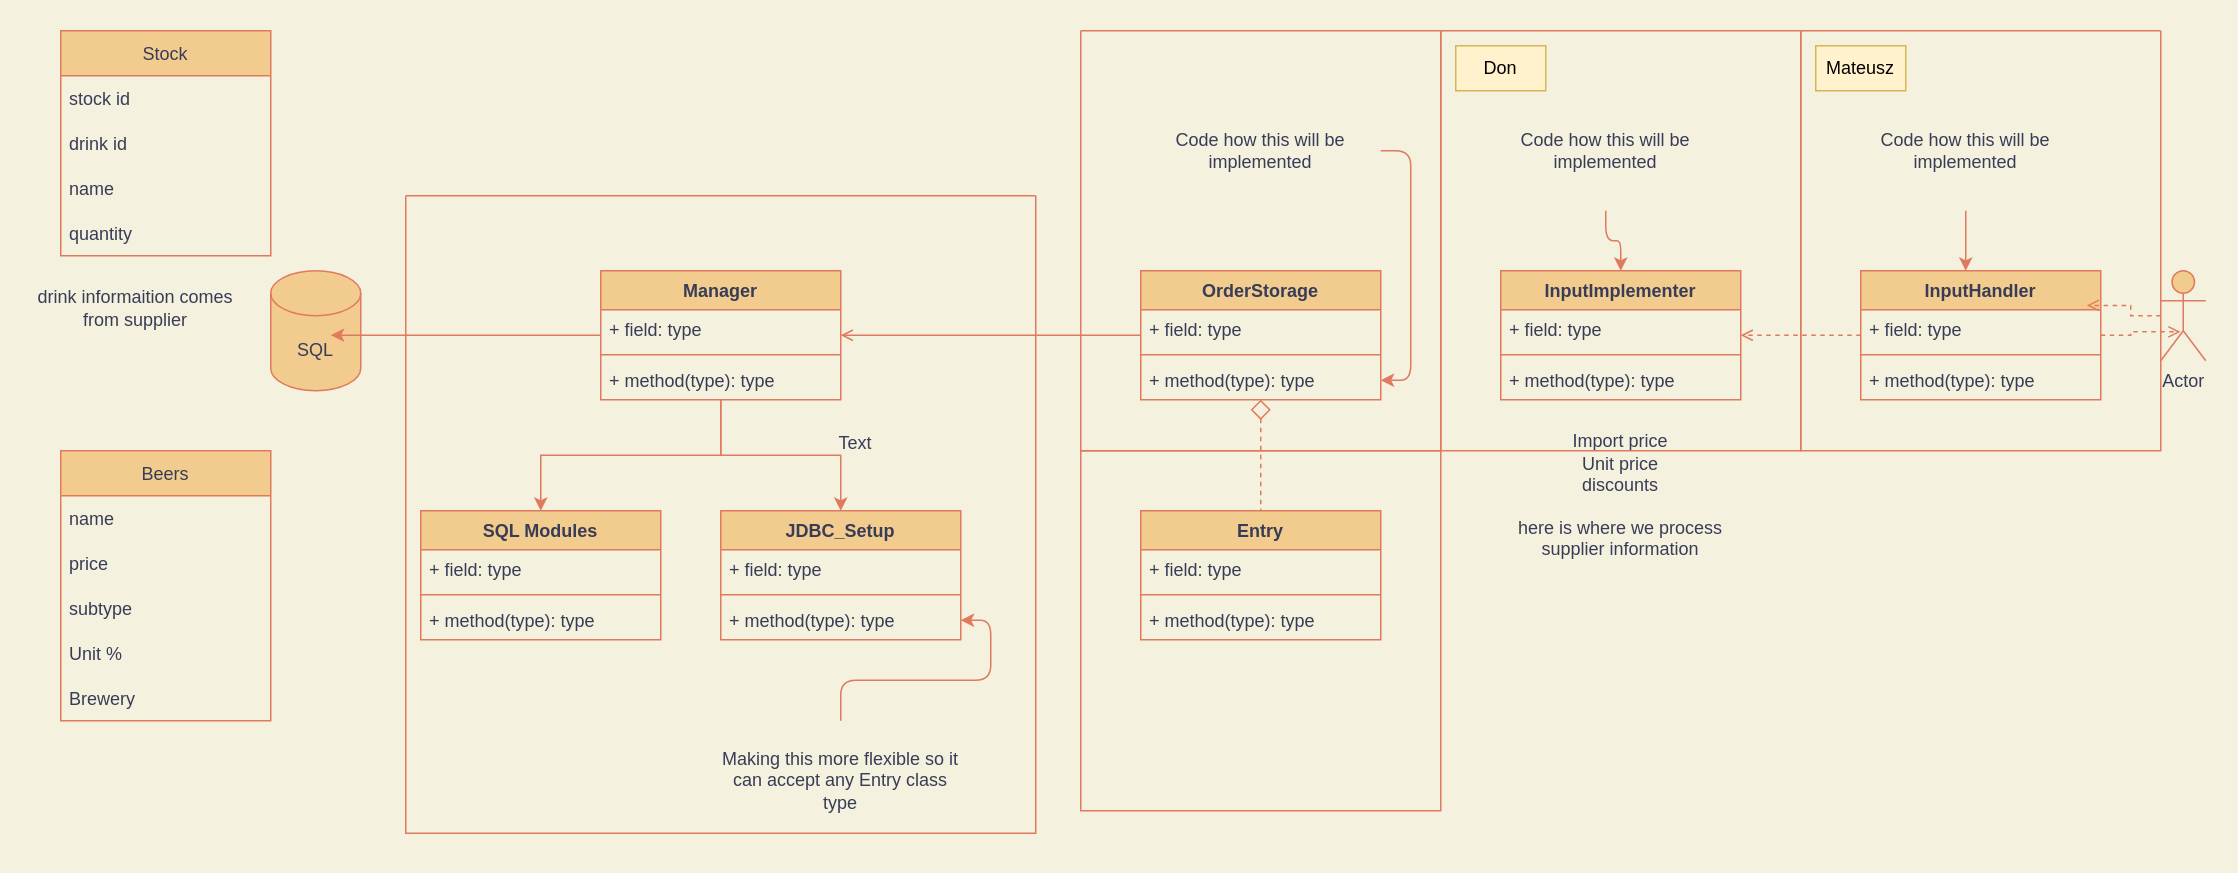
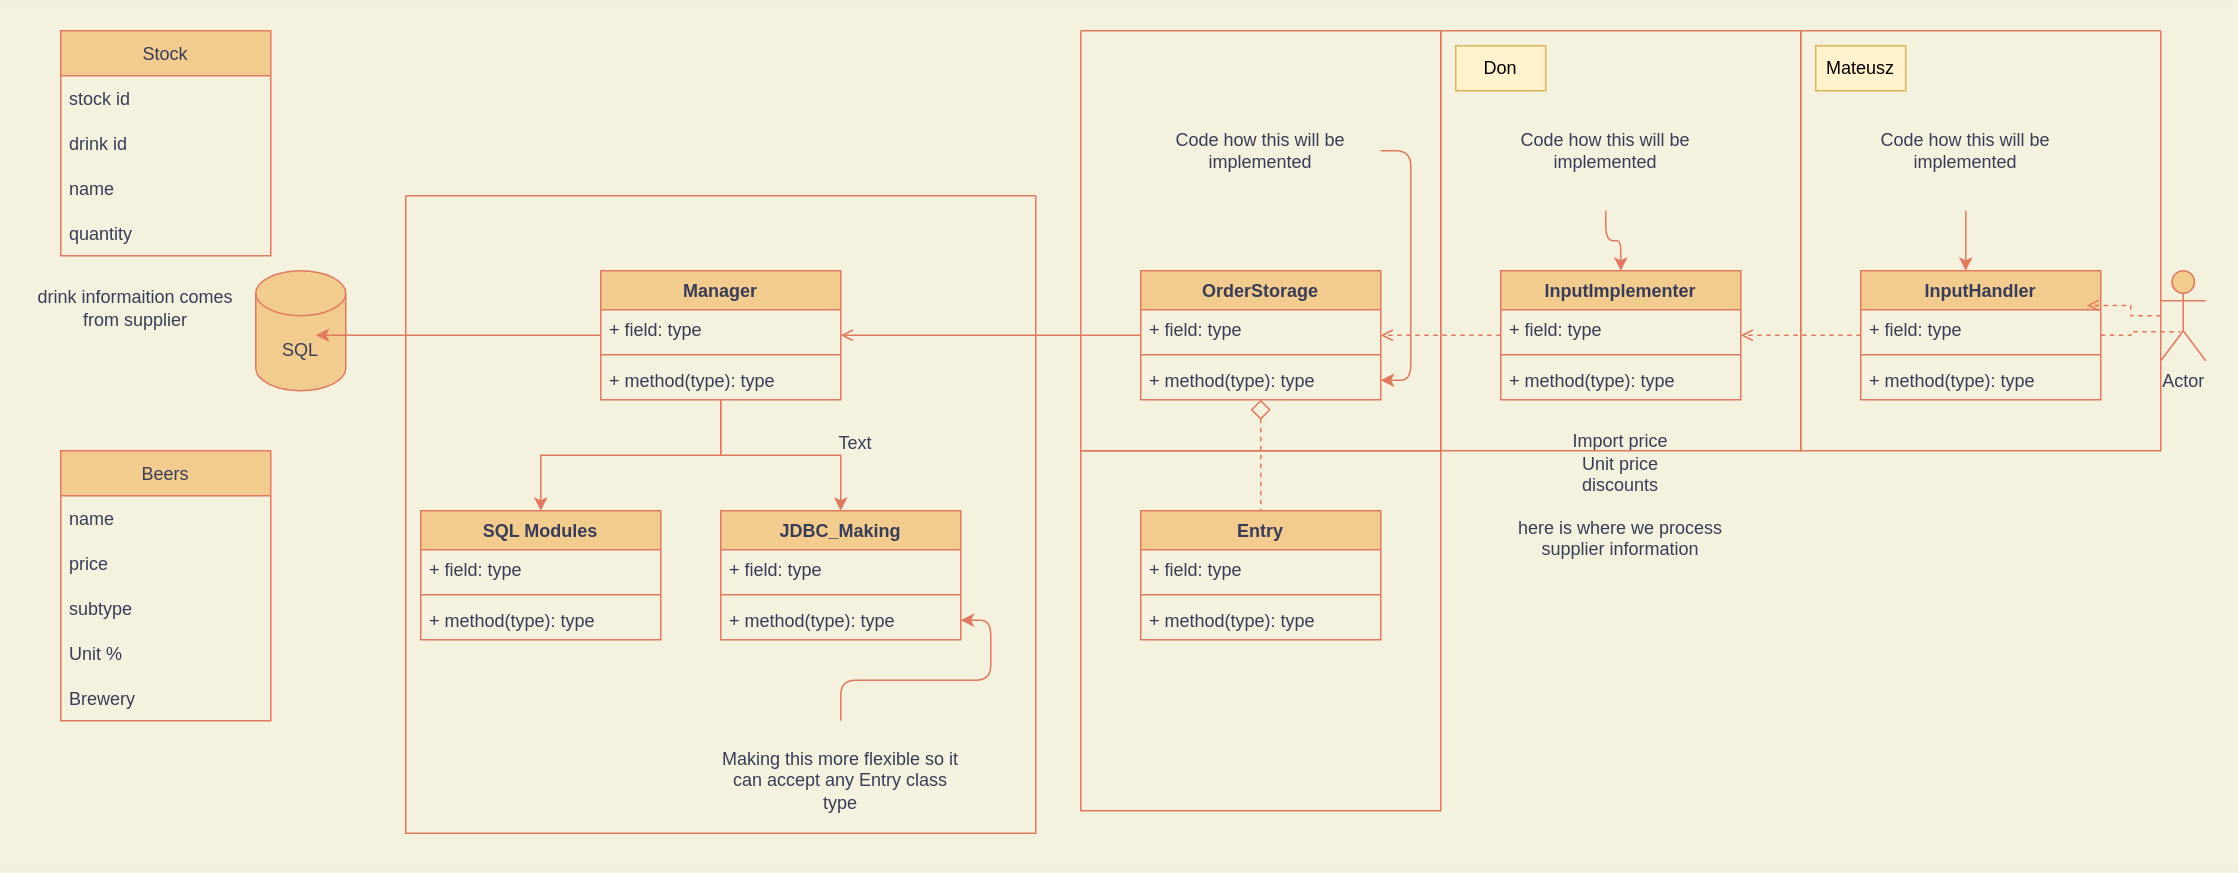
(316, 331) -> (301, 331)
(2173, 332) -> (2174, 332)
none -> (1443, 335)
(840, 531) -> (840, 531)
